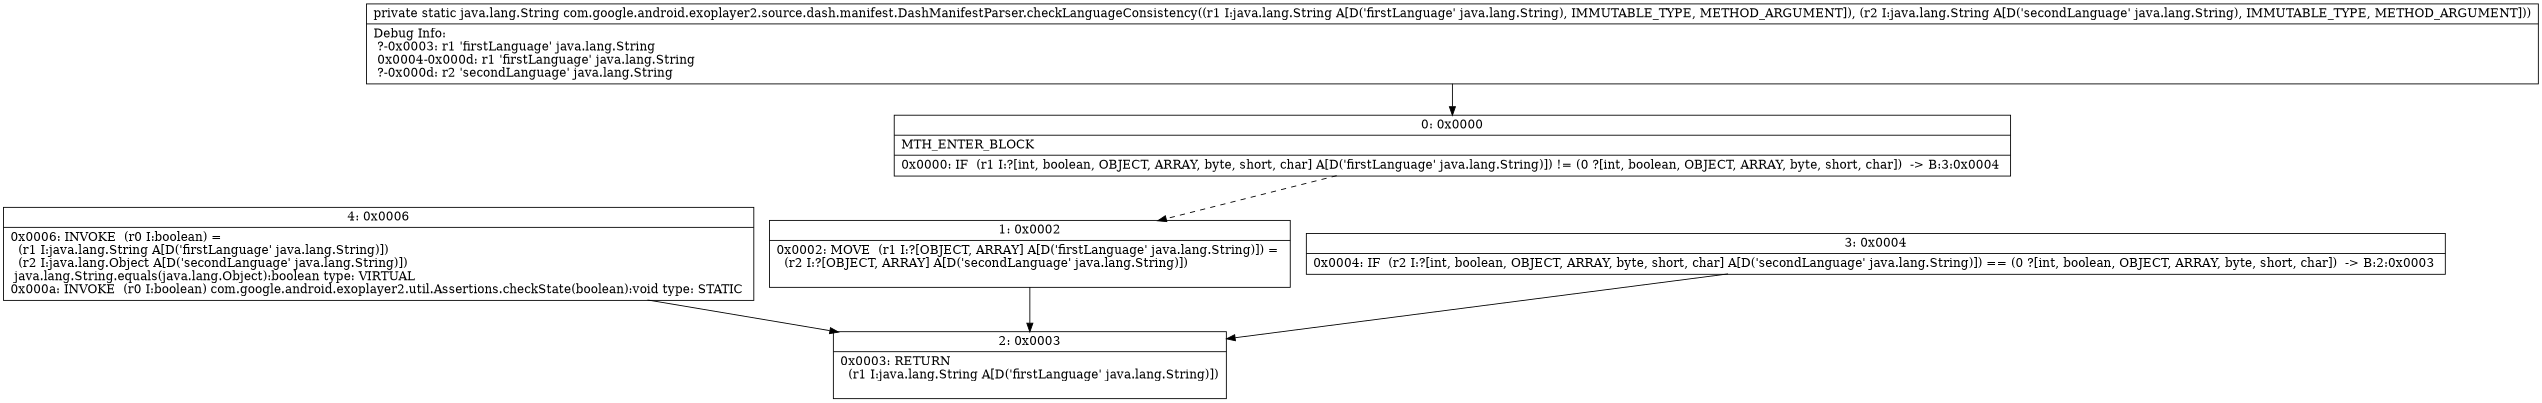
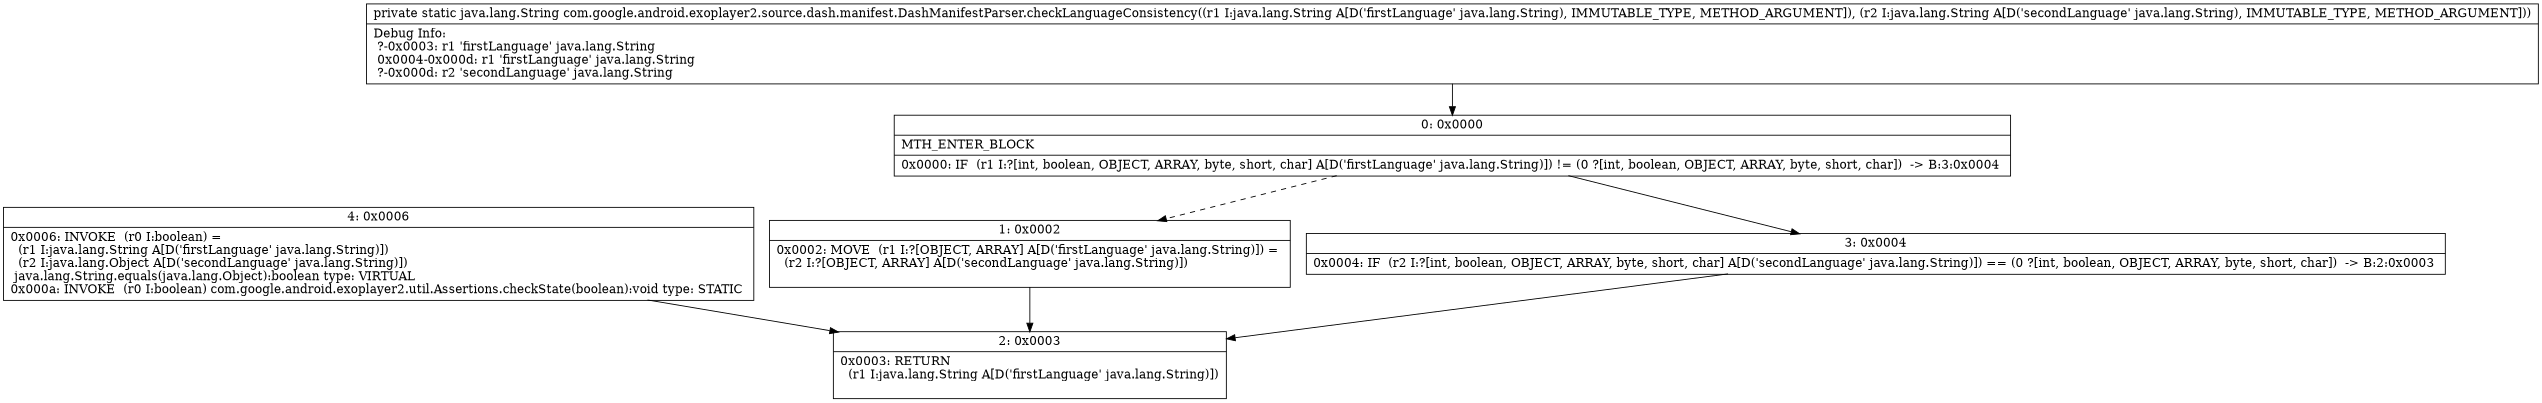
none -> (1680, 204)
